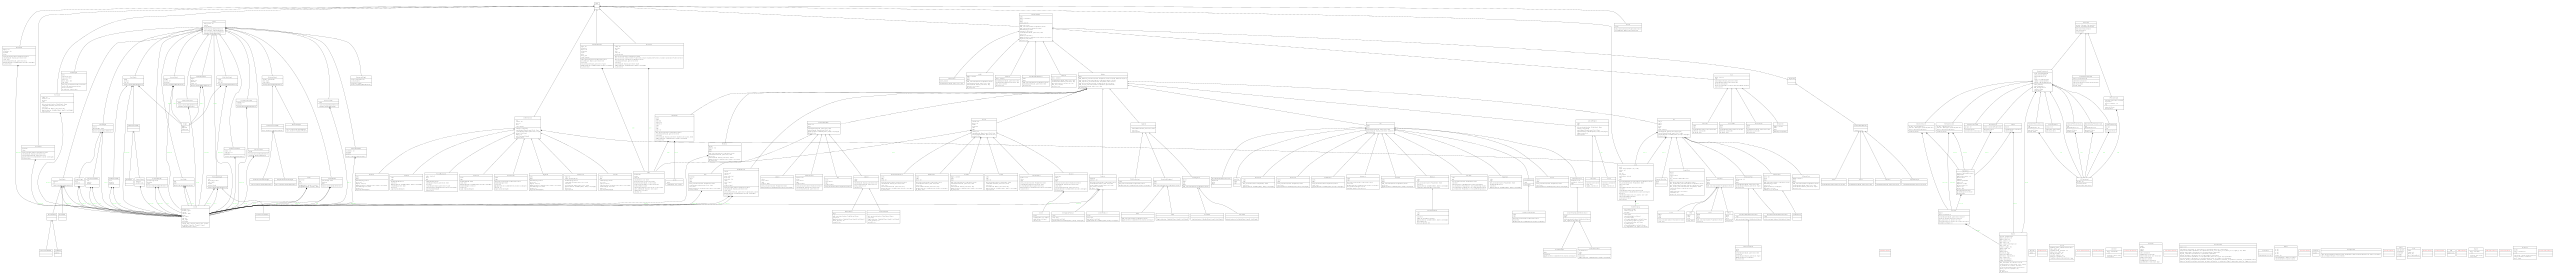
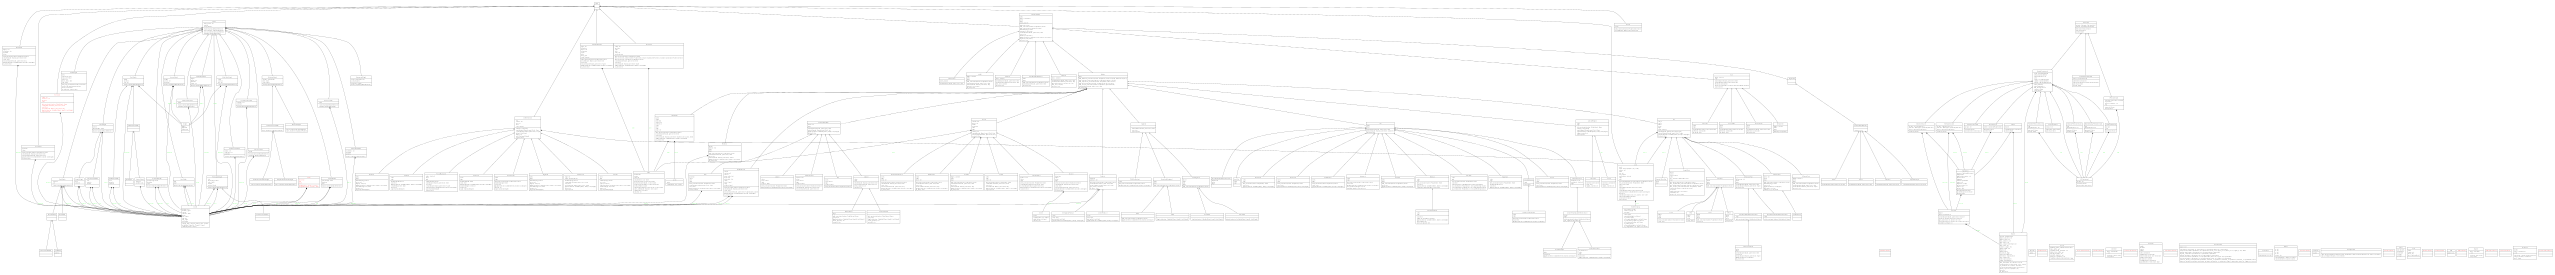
(57, 103) -> (57, 103)
(309, 182) -> (309, 182)
